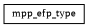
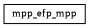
(44, 14) -> (45, 14)
